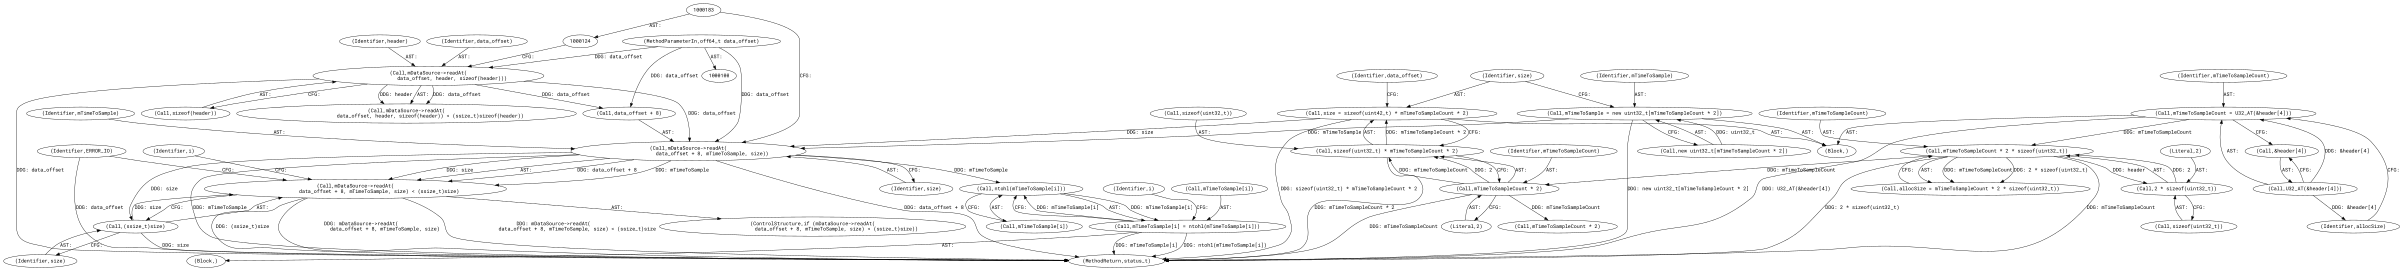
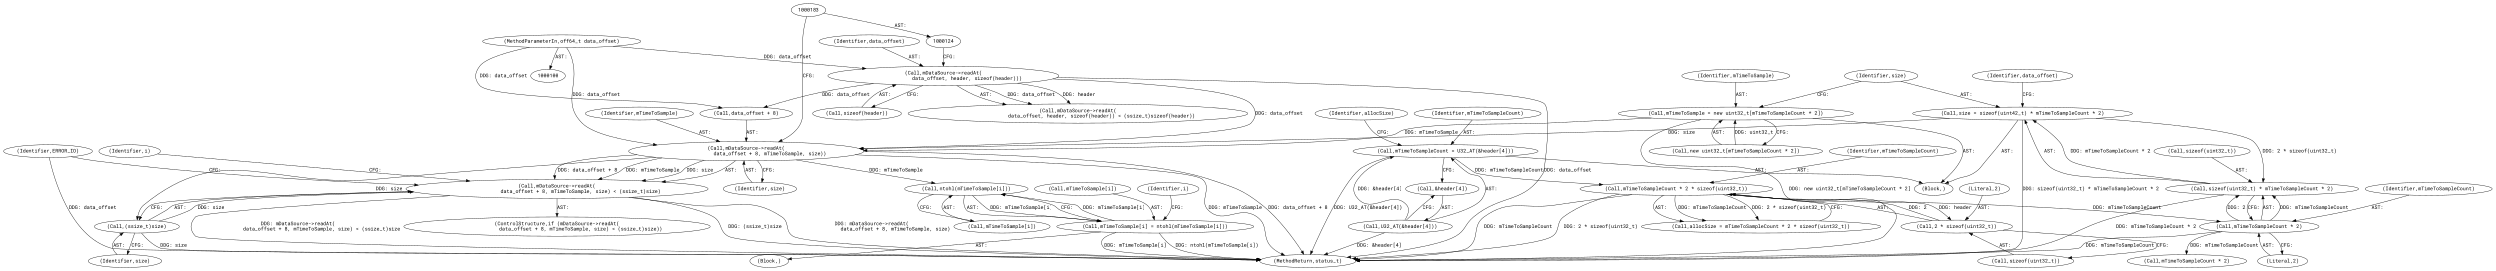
(380, 41) -> none
(1476, 132) -> (2300, 151)
(2328, 207) -> (1356, 243)
